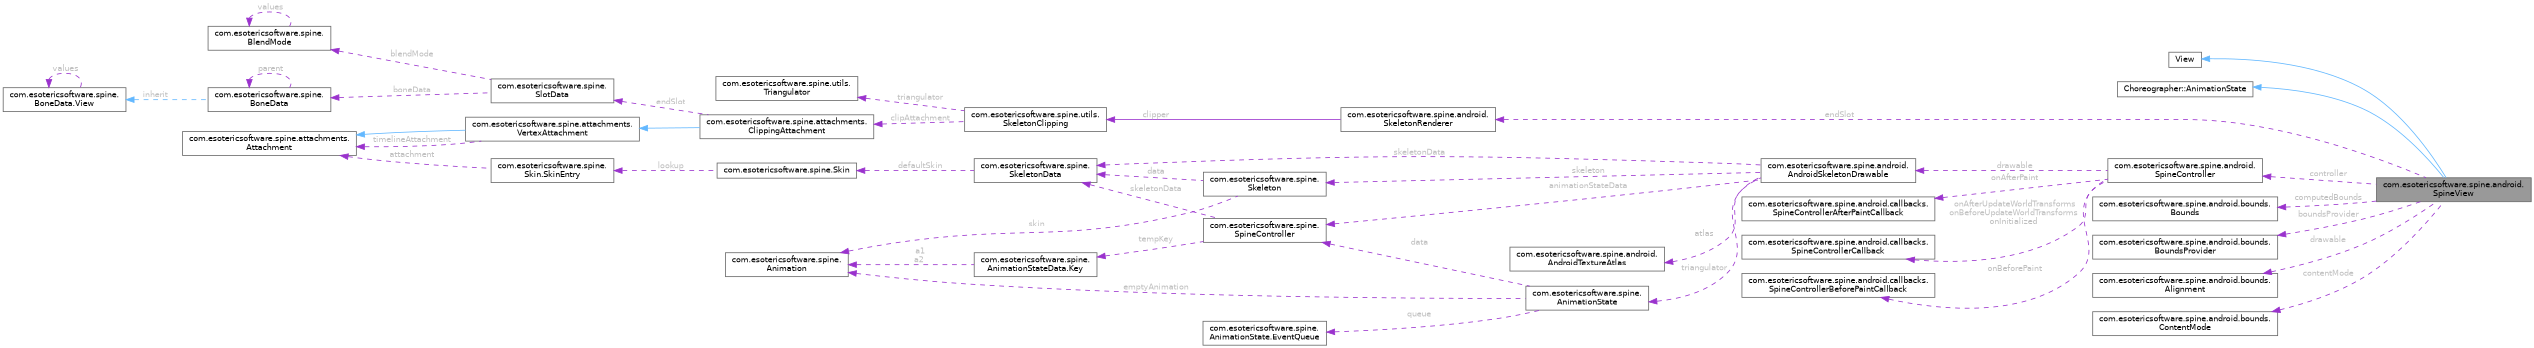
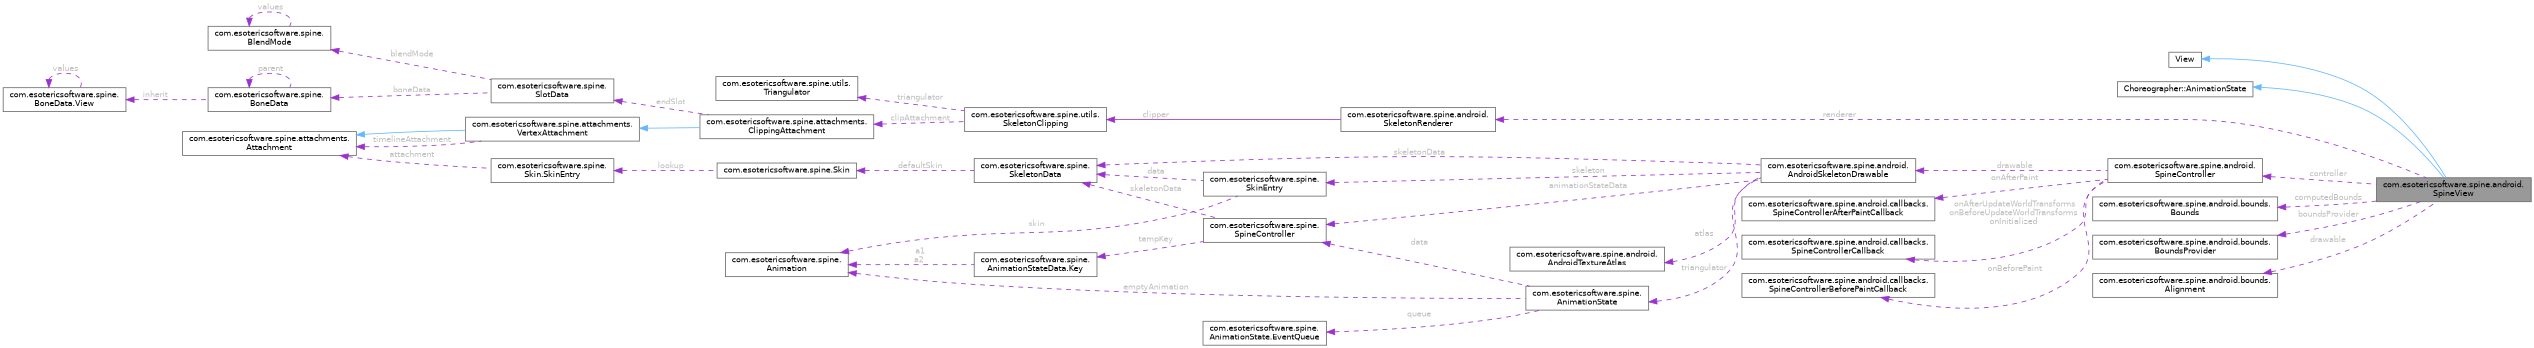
(171, 100) -> (171, 100)
(1838, 115) -> (1838, 115)
(1265, 184) -> (1265, 184)
(2185, 324) -> none
